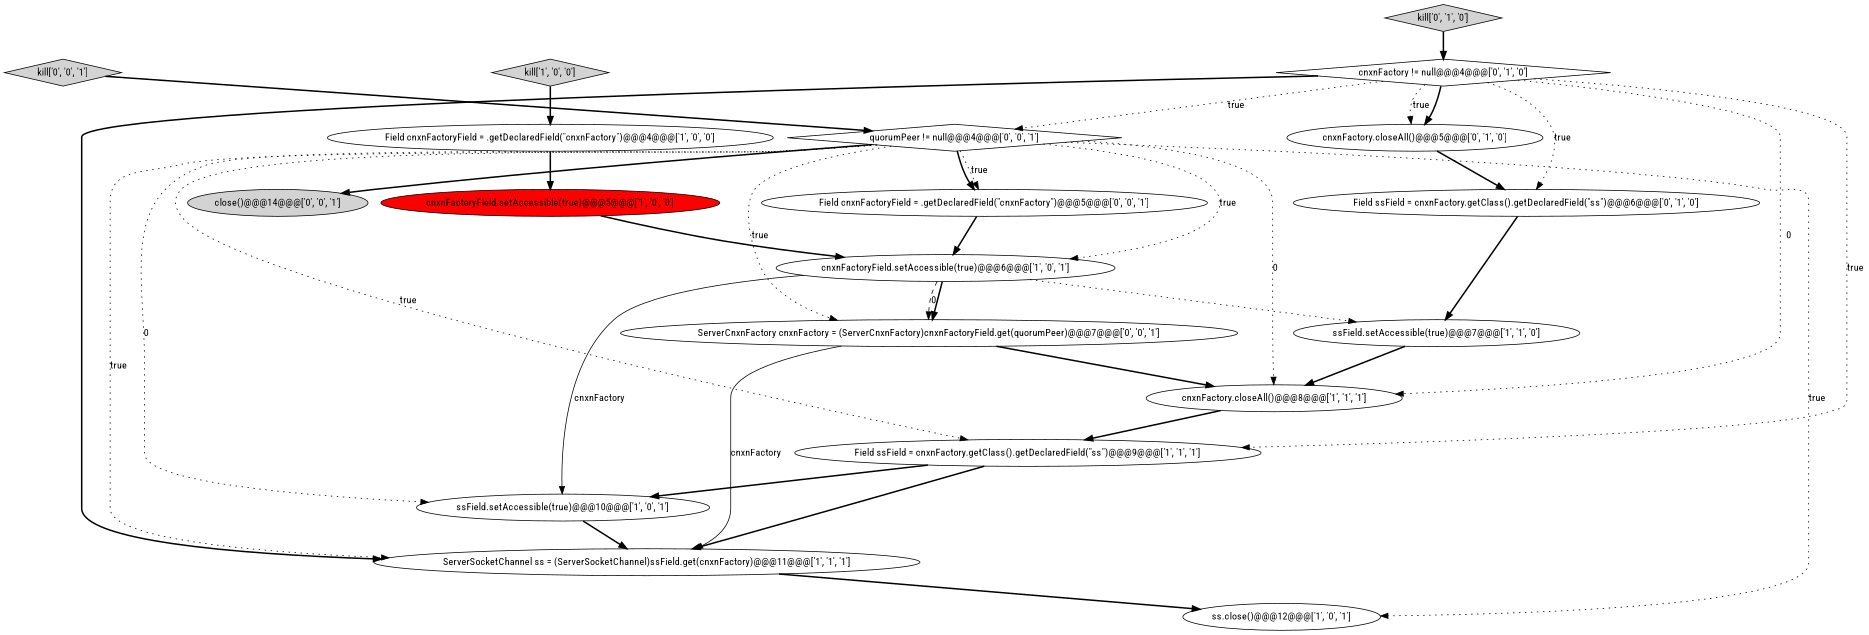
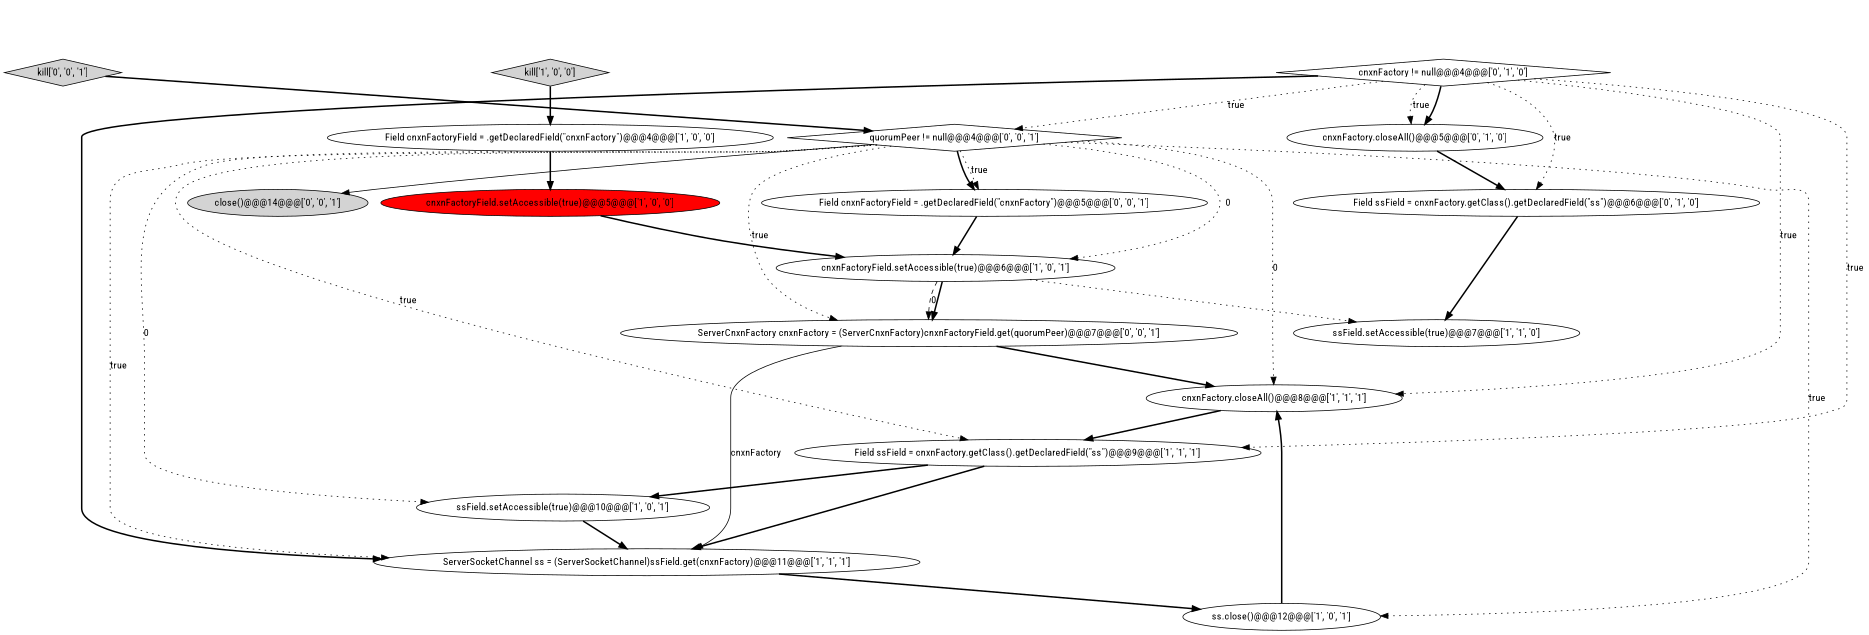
(1443, 18) -> none
(610, 166) -> (610, 166)
(1228, 203) -> (1228, 203)
(1789, 235) -> (1789, 235)
(621, 315) -> none
(1359, 364) -> (1282, 511)
